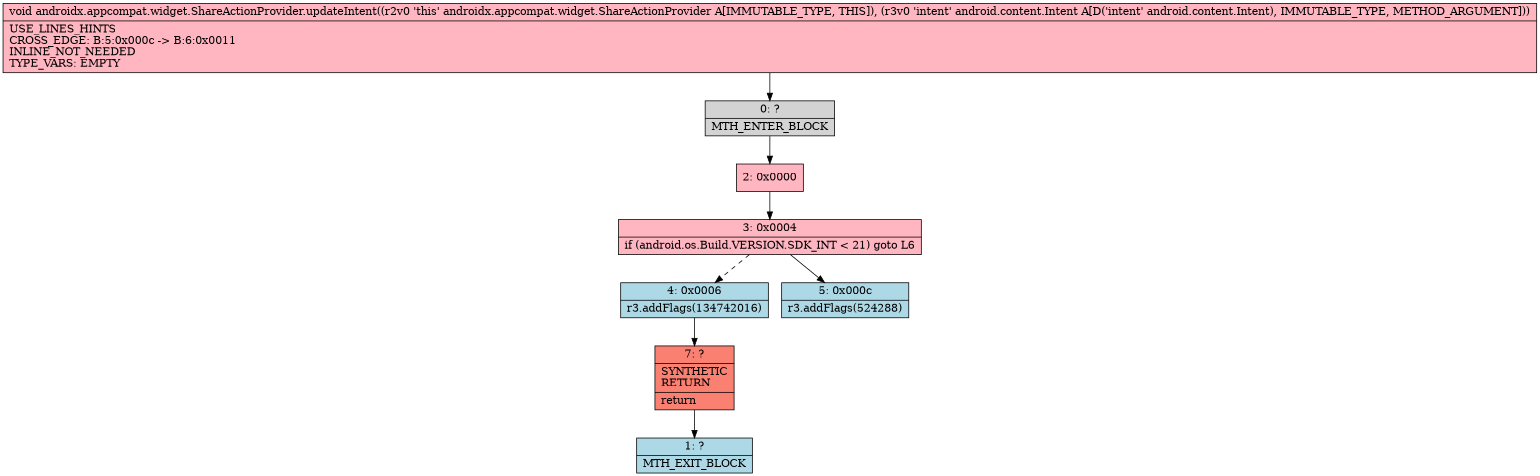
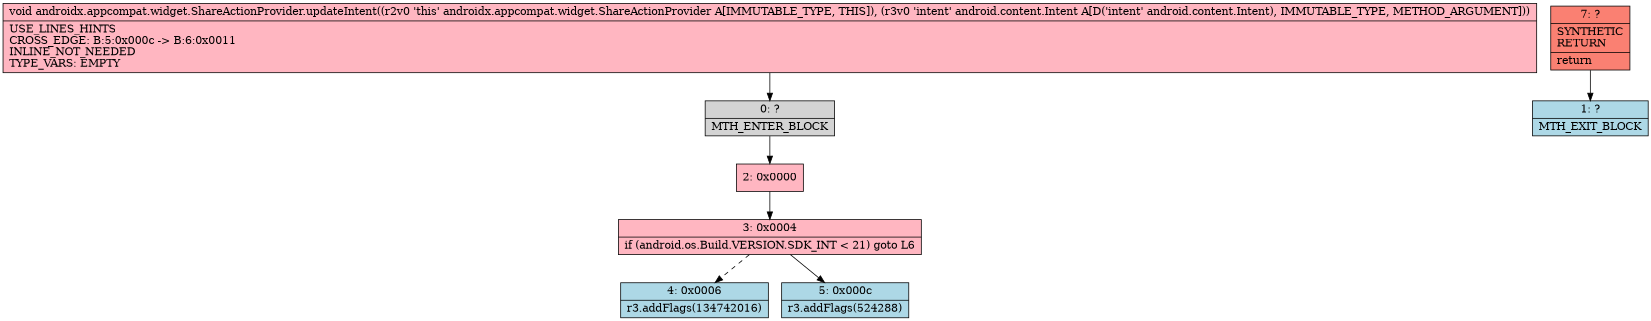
(695, 328) -> none
